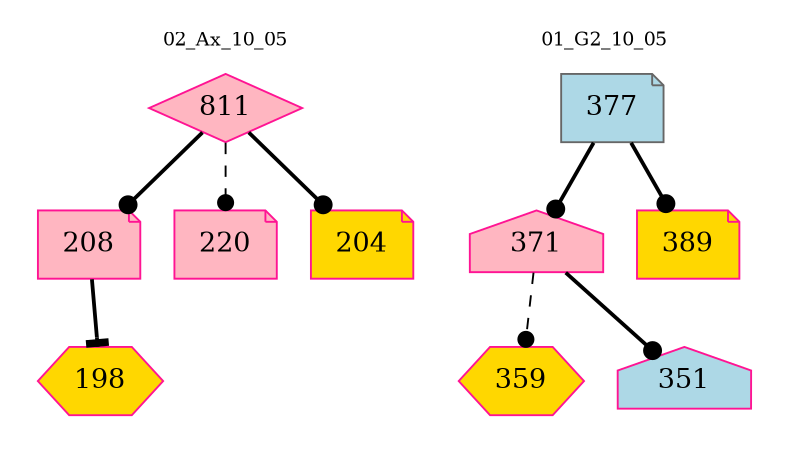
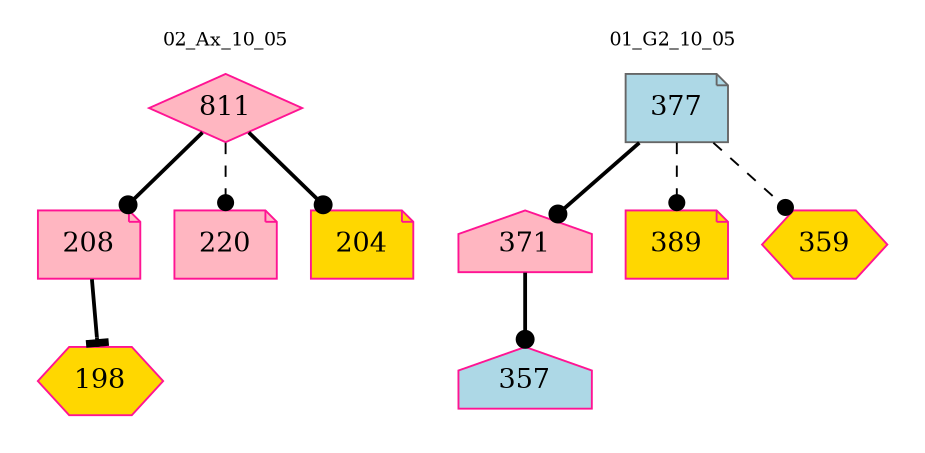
(646, 170) -> (677, 169)
(530, 302) -> (747, 173)
(684, 381) -> (525, 381)
